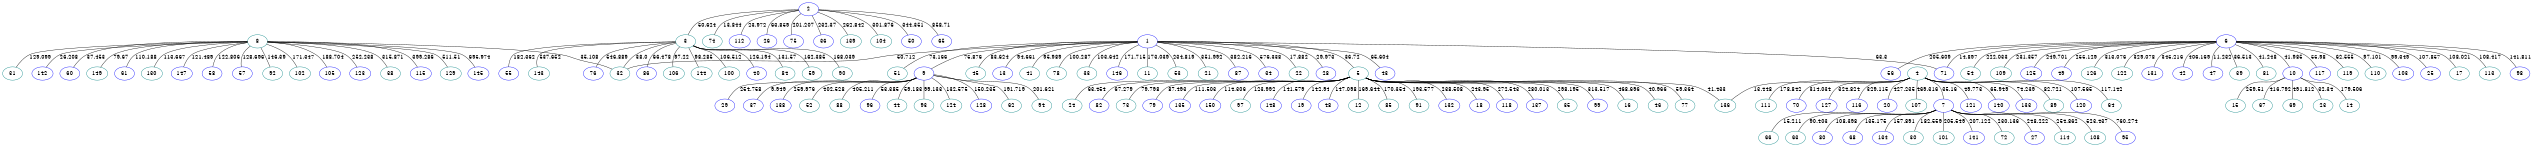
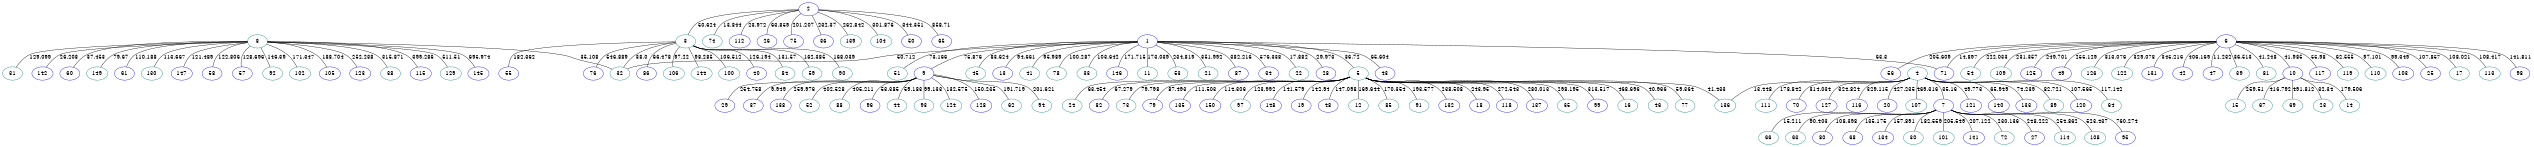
(539, 74) -> none
